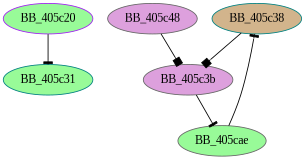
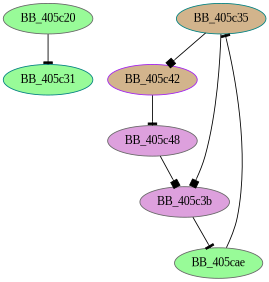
(48, 19) -> (48, 19)
(257, 19) -> (221, 19)
none -> (152, 80)
